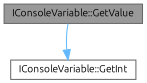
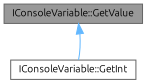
(67, 37) -> (80, 47)
